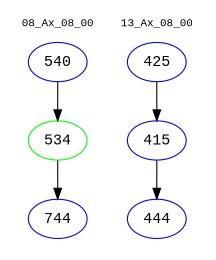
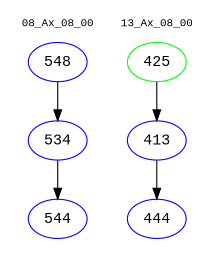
(58, 62) -> (58, 62)
(157, 62) -> (157, 62)
(58, 140) -> (58, 140)
(157, 140) -> (157, 140)
(58, 219) -> (58, 219)
